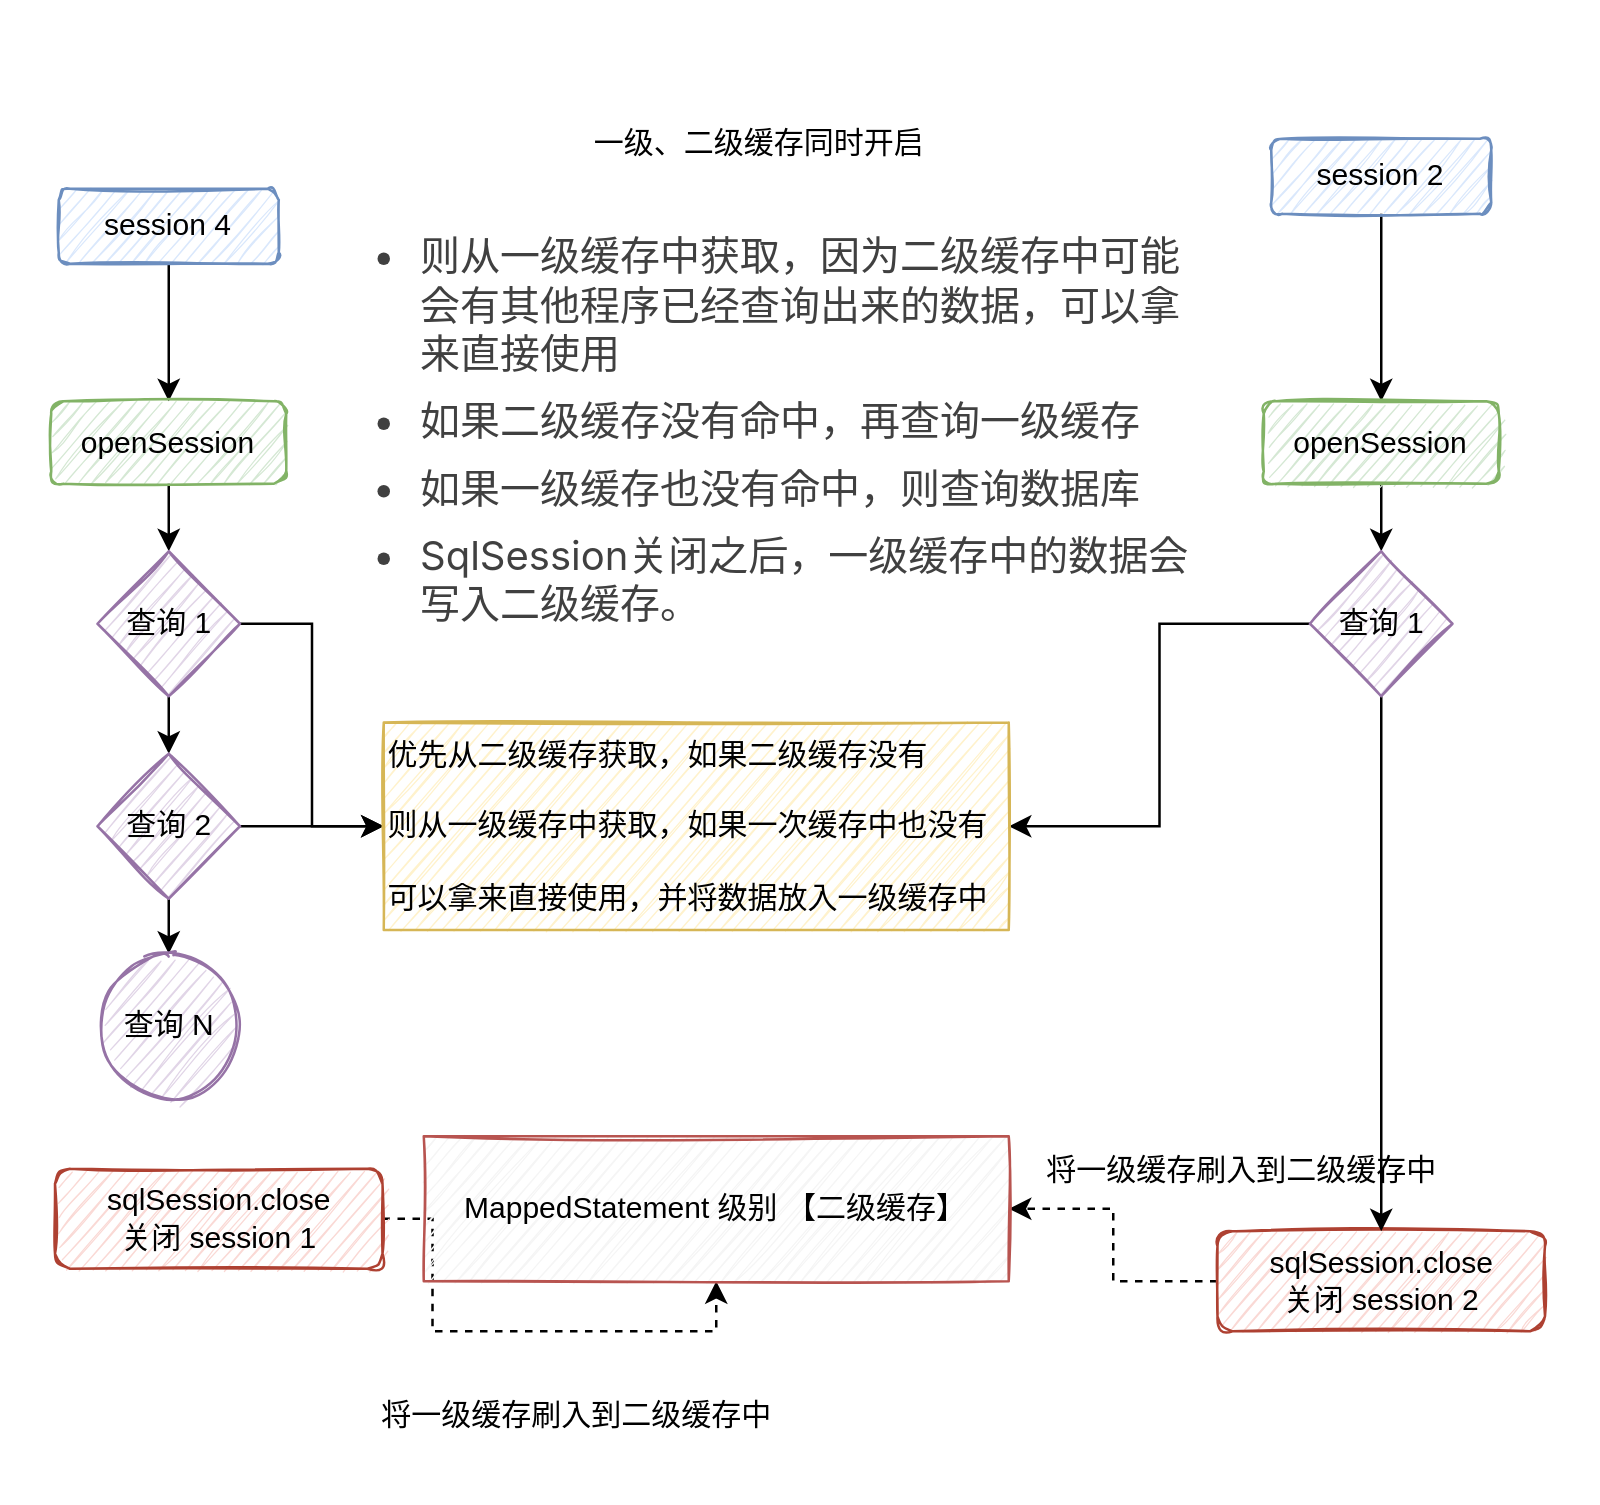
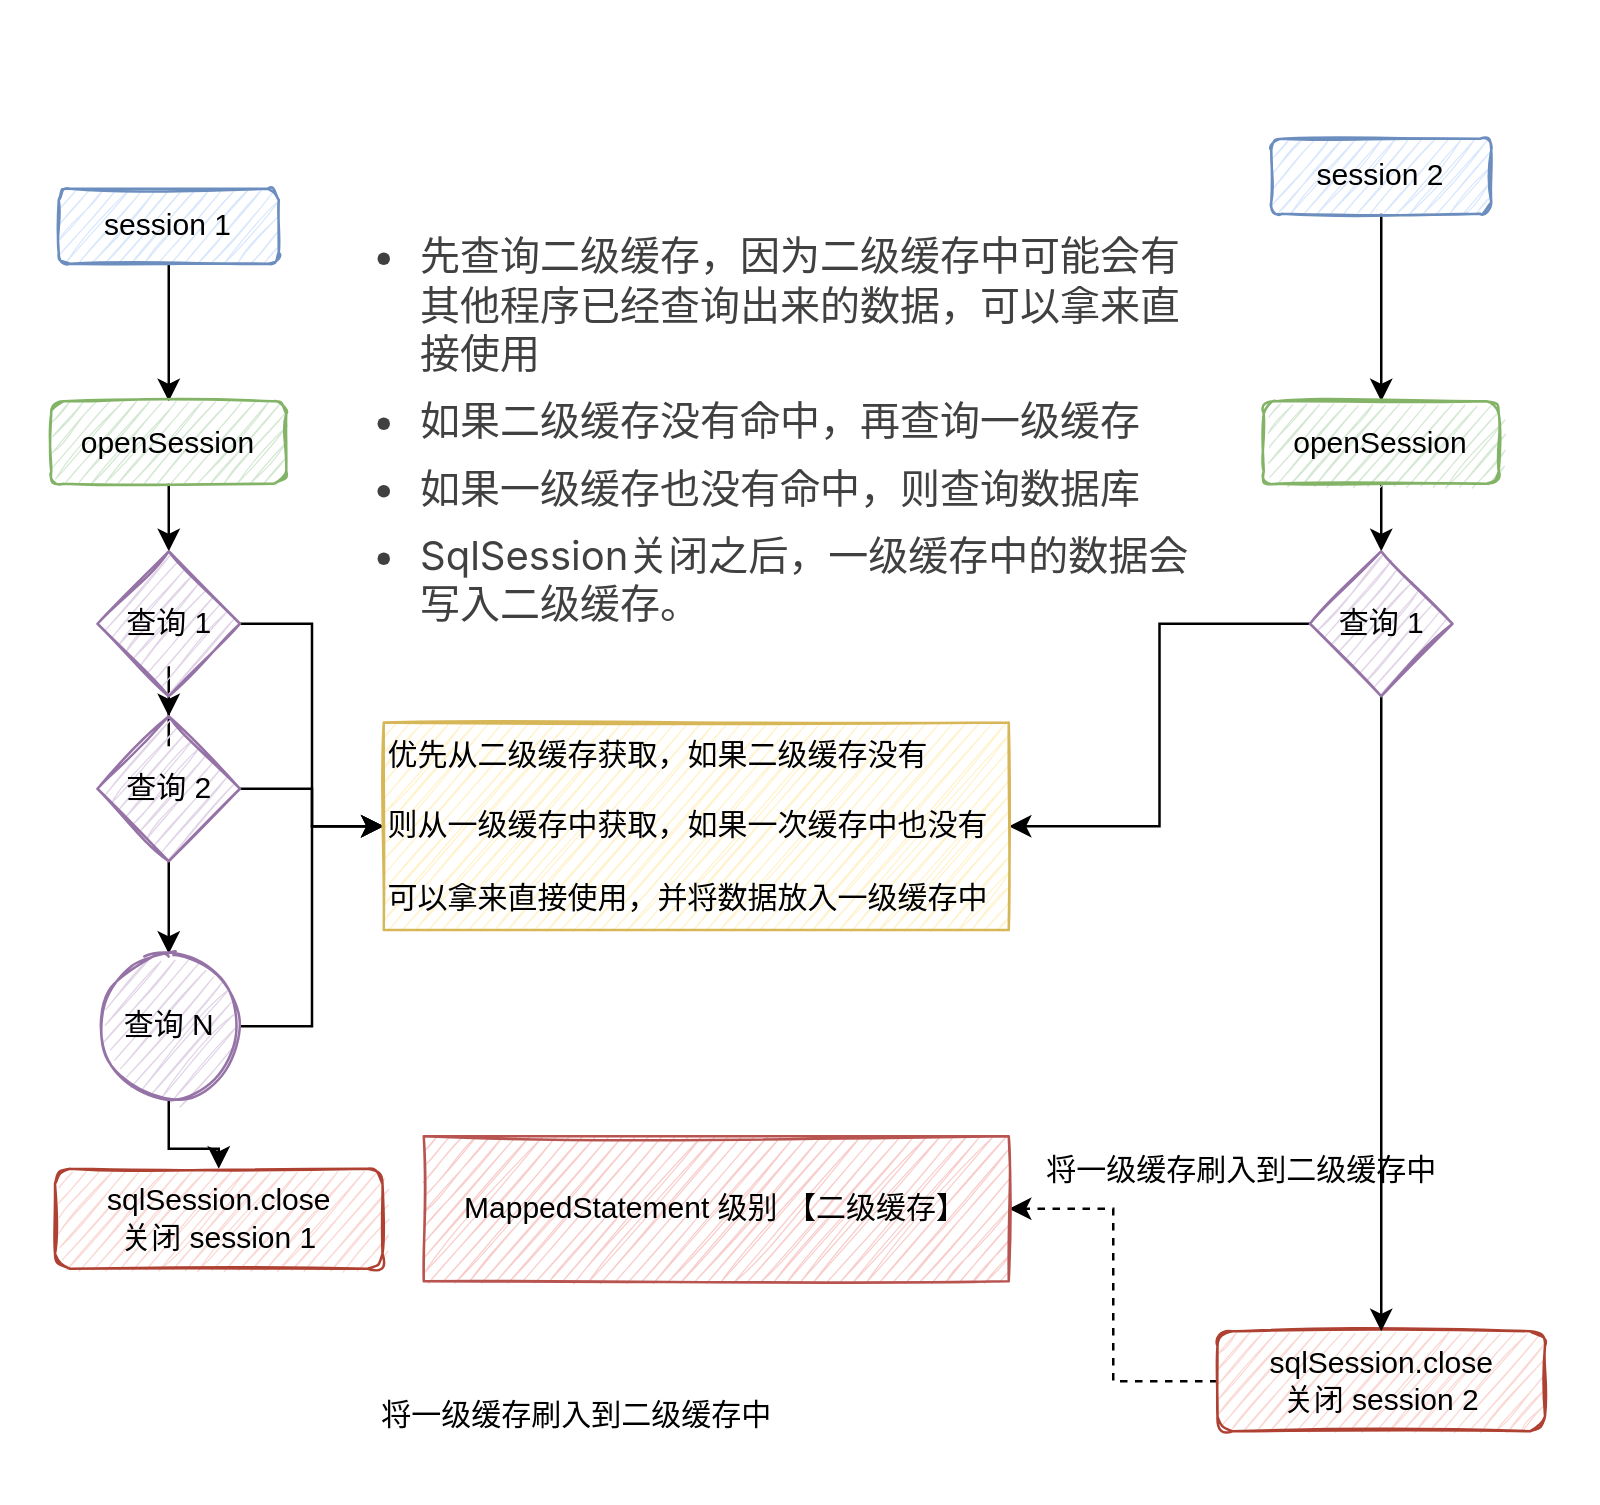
(760, 143) -> none
(169, 226) -> (169, 226)
(779, 451) -> (779, 451)
(169, 826) -> (169, 789)
none -> (312, 965)
none -> (173, 1149)
(716, 1209) -> (716, 1209)
(1381, 1281) -> (1381, 1381)
(569, 1331) -> none
